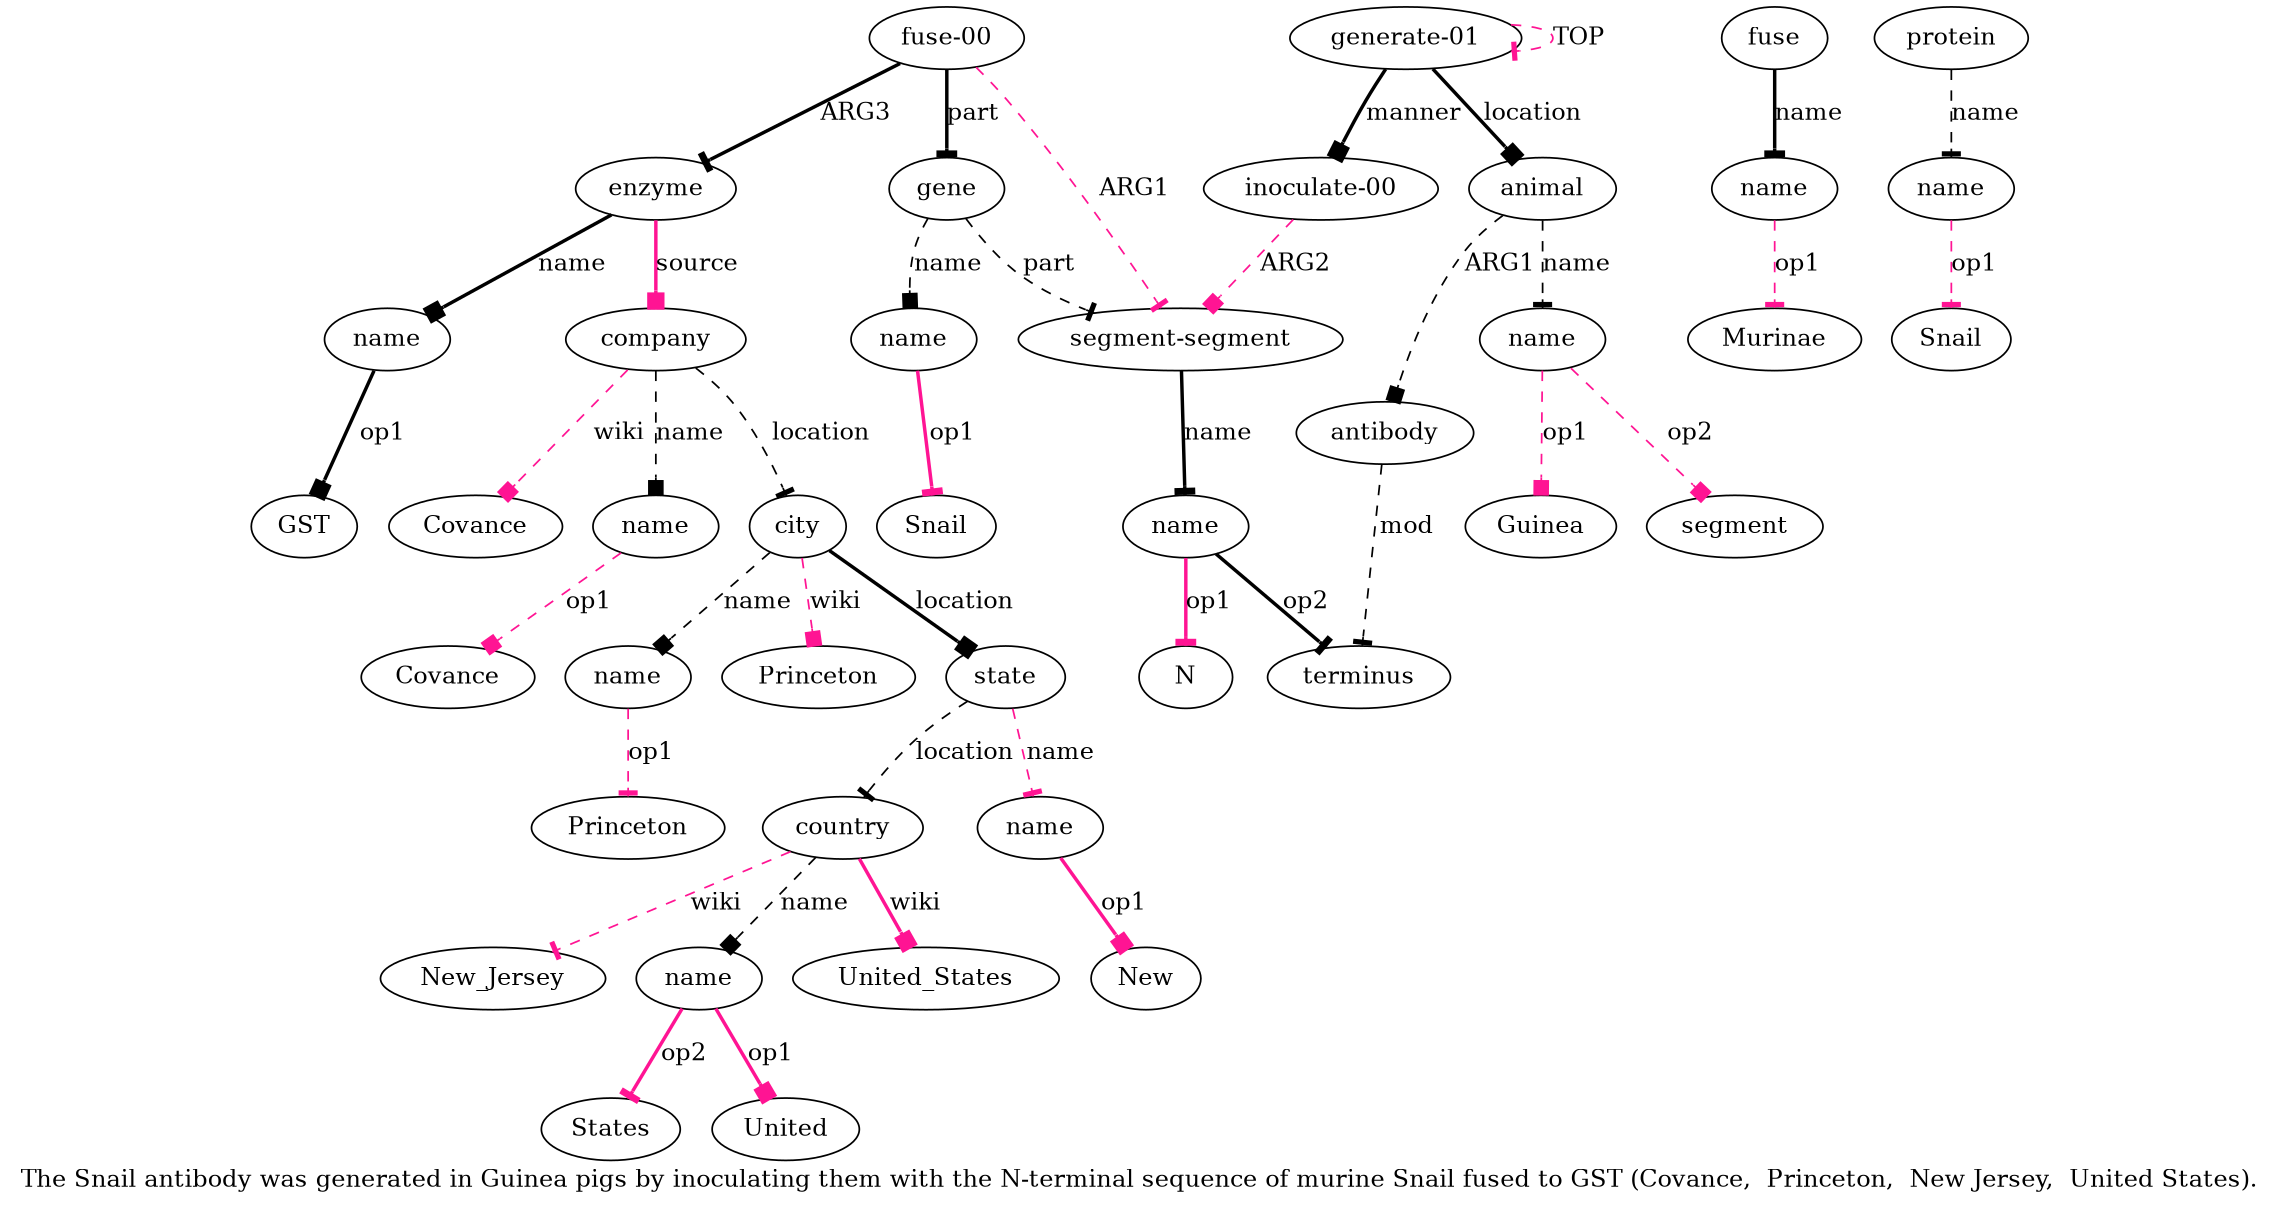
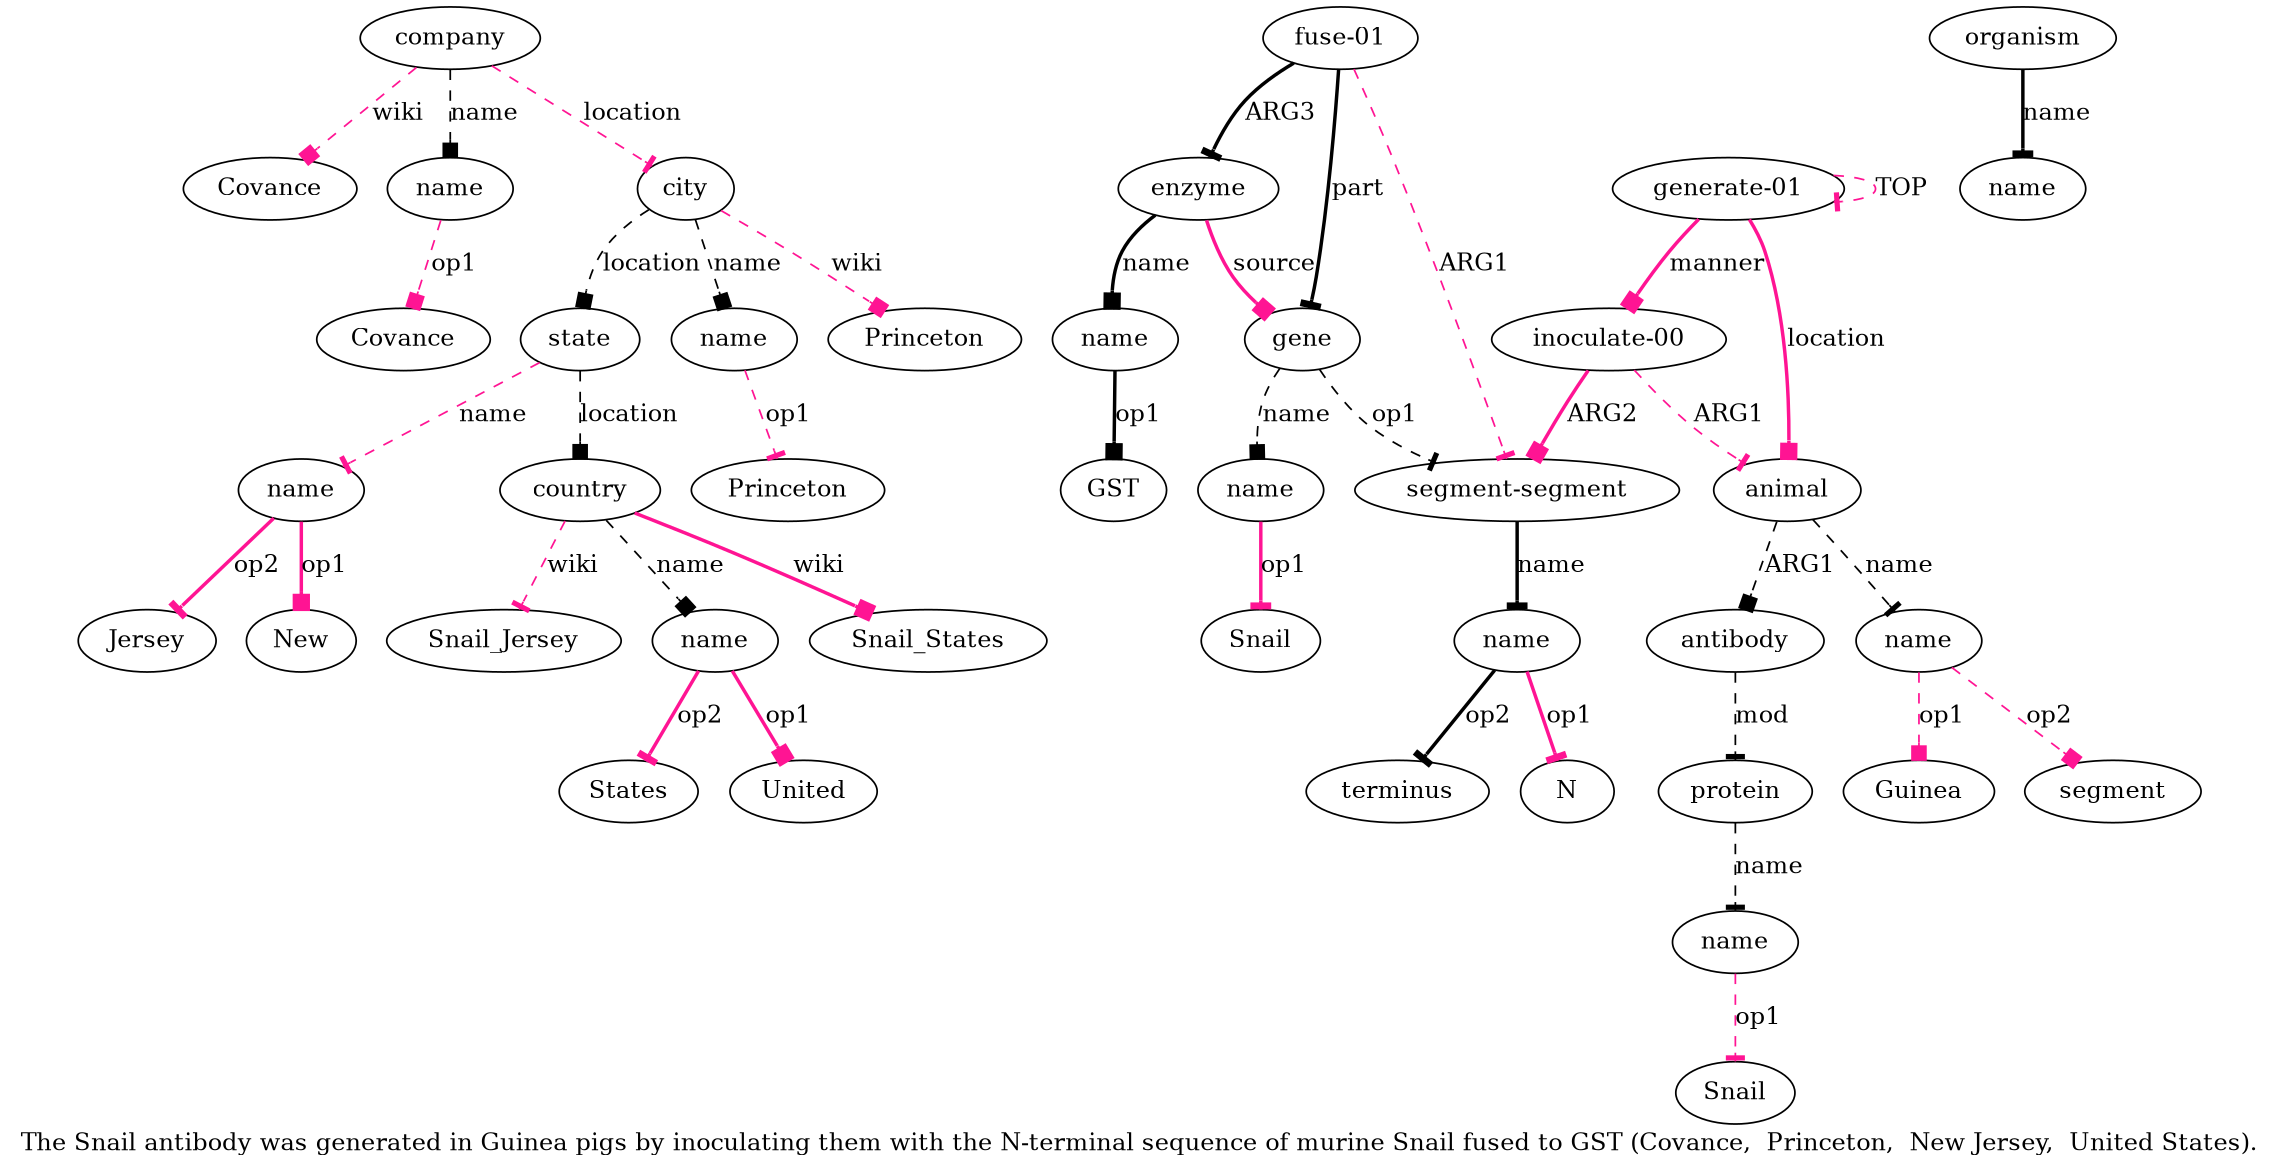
(947, 38) -> (1340, 38)
(1775, 38) -> (2023, 38)
(1363, 105) -> (1666, 255)
(1469, 108) -> (1782, 327)
(656, 255) -> (1225, 265)
(1257, 258) -> (1564, 406)
(1050, 264) -> (1395, 415)
(1775, 339) -> none
none -> (1683, 418)
(747, 422) -> (568, 114)
(1373, 550) -> (1735, 712)
(893, 596) -> (609, 243)
none -> (147, 641)
(914, 741) -> (580, 406)
(493, 979) -> (504, 641)
(926, 979) -> (928, 641)
